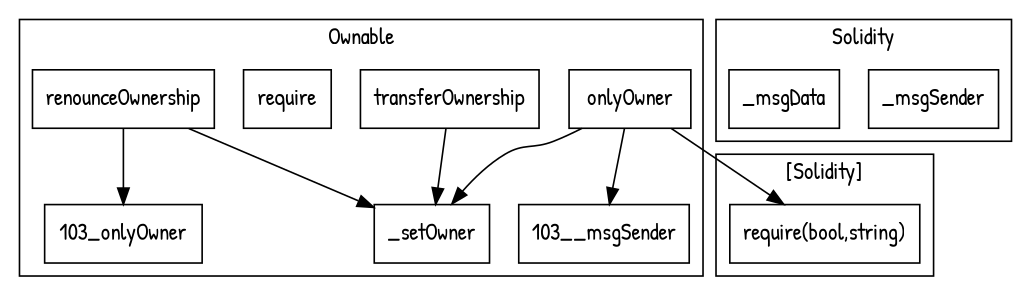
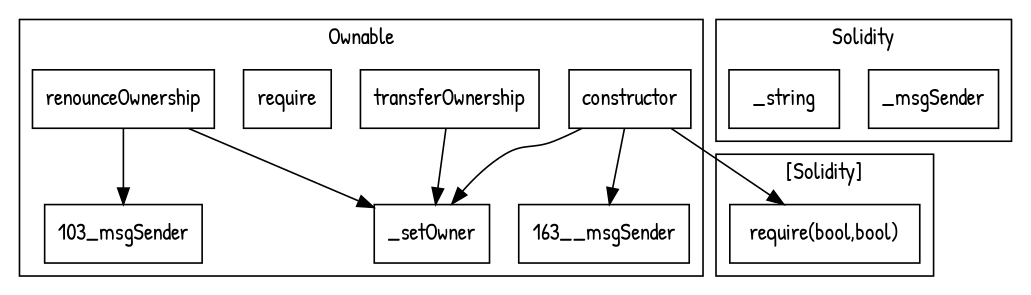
(630, 99) -> (630, 99)
(784, 99) -> (784, 99)
(123, 234) -> (123, 234)
(604, 234) -> (604, 234)
(825, 234) -> (825, 234)
